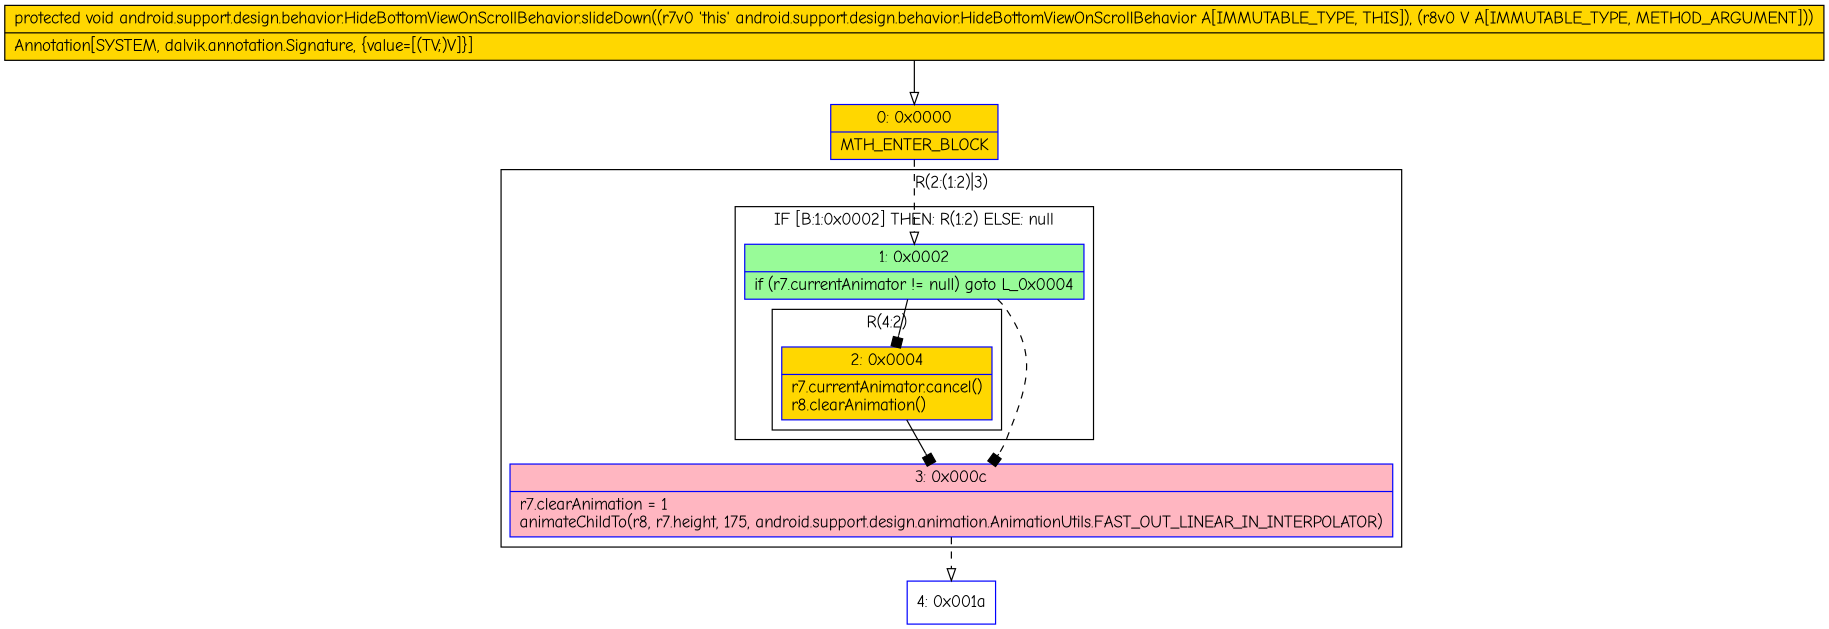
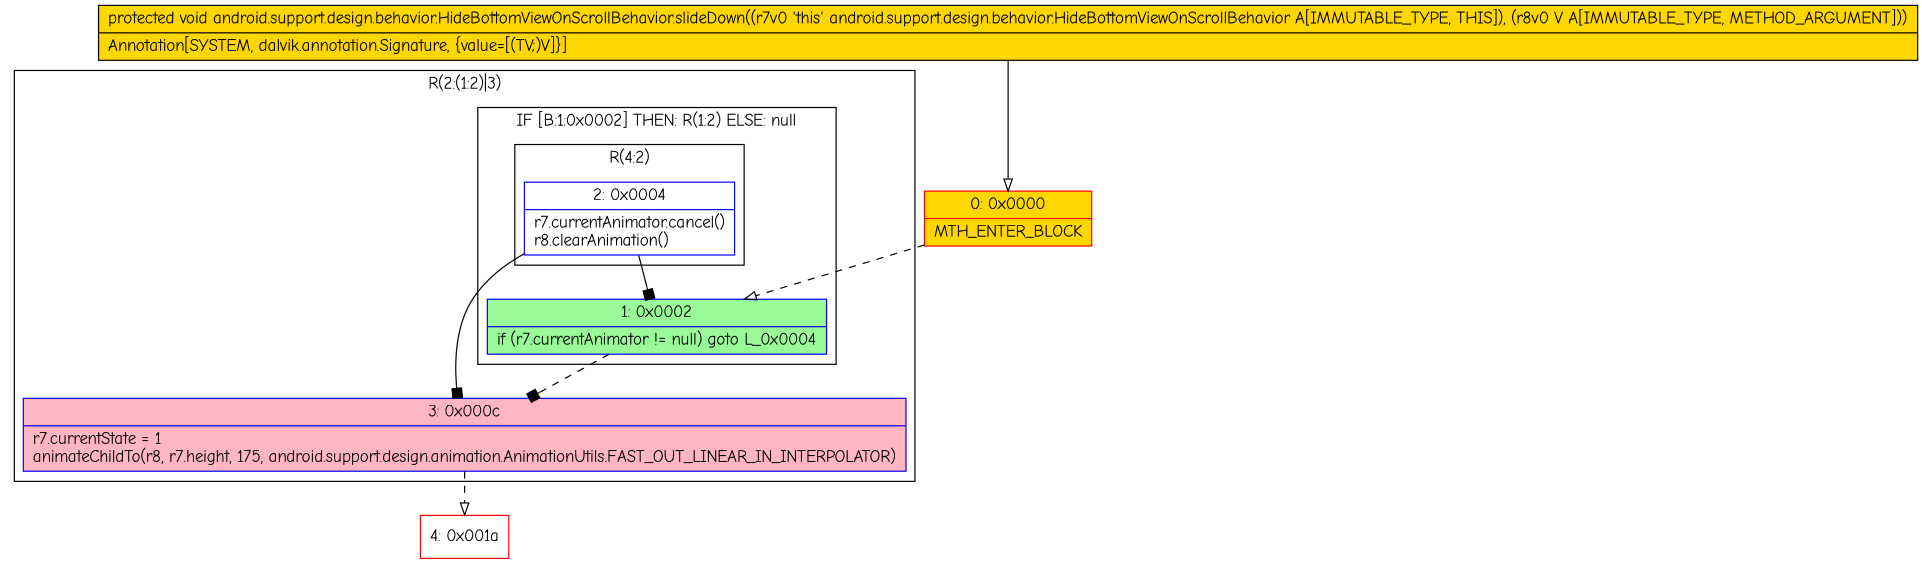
(914, 132) -> (1008, 219)
(903, 317) -> (643, 273)
(887, 383) -> (629, 219)
(594, 505) -> (97, 439)
(951, 603) -> (465, 537)
